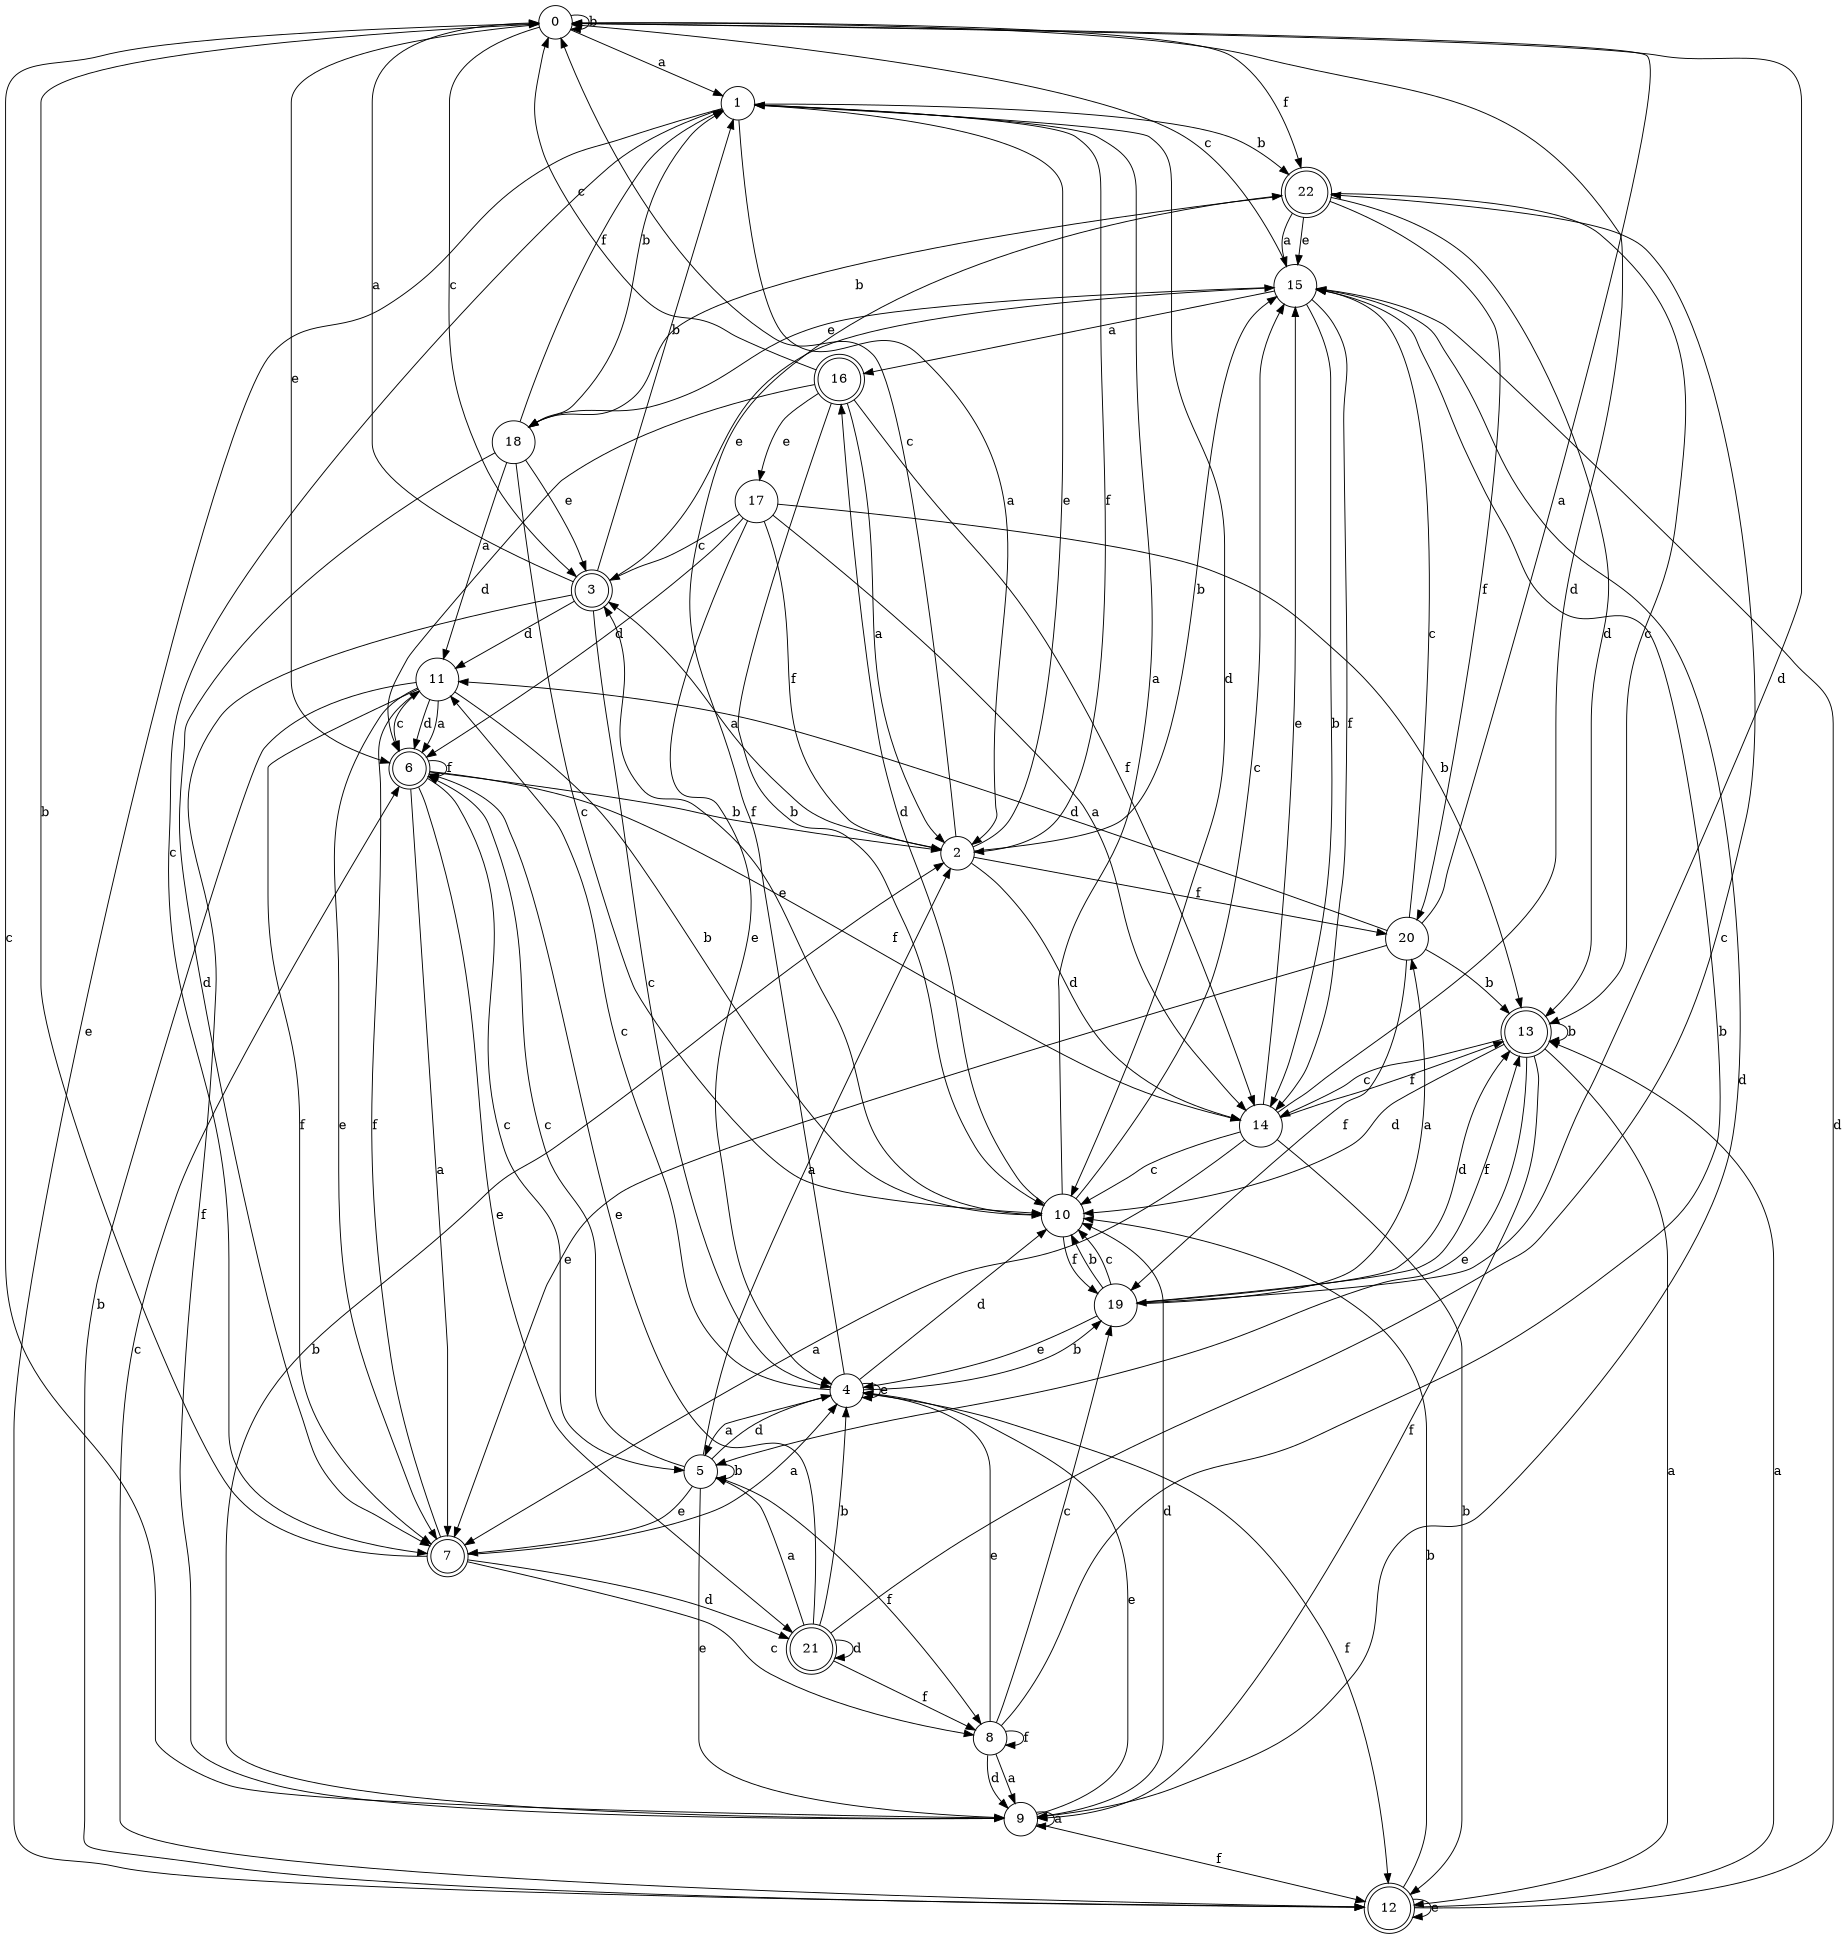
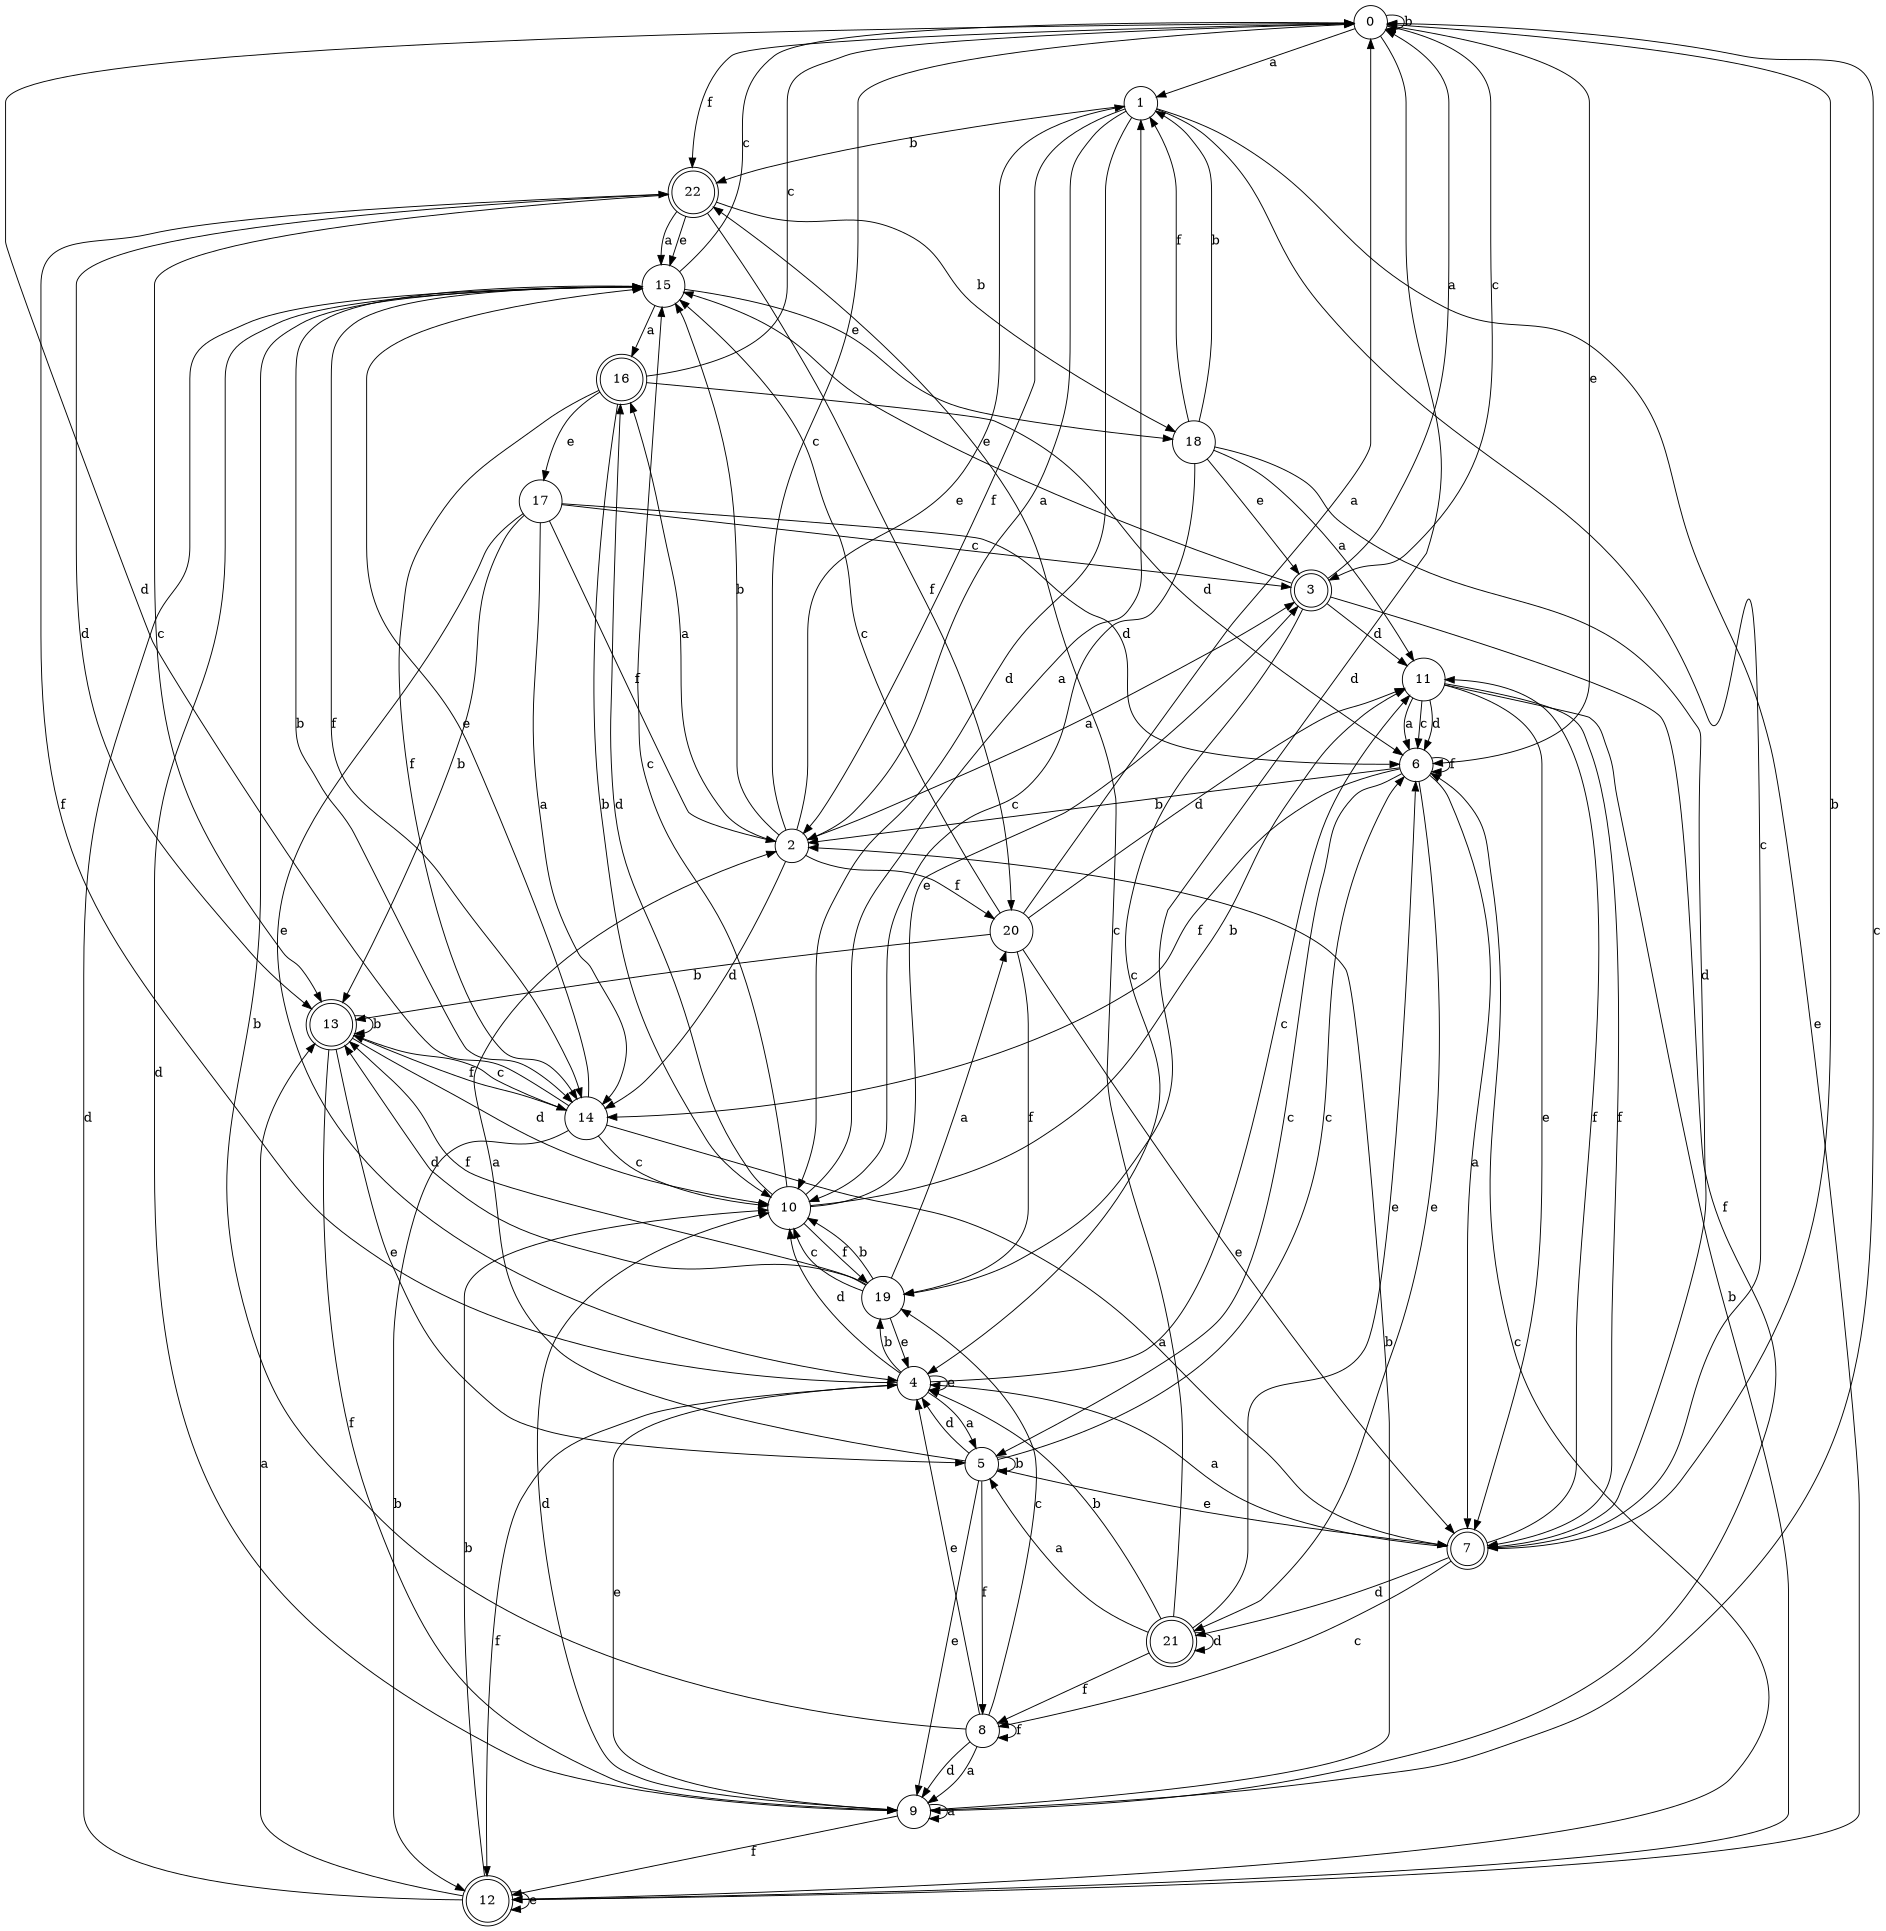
(661, 361) -> none
(874, 625) -> (681, 645)
(409, 769) -> (1416, 765)
(723, 990) -> (1157, 1020)
(1668, 1549) -> none
